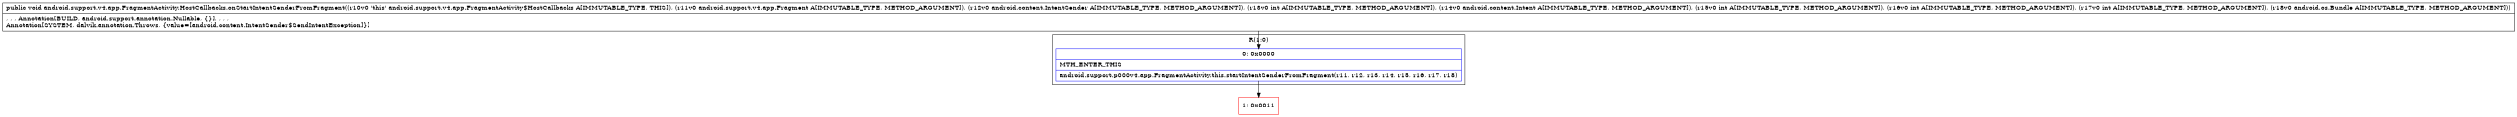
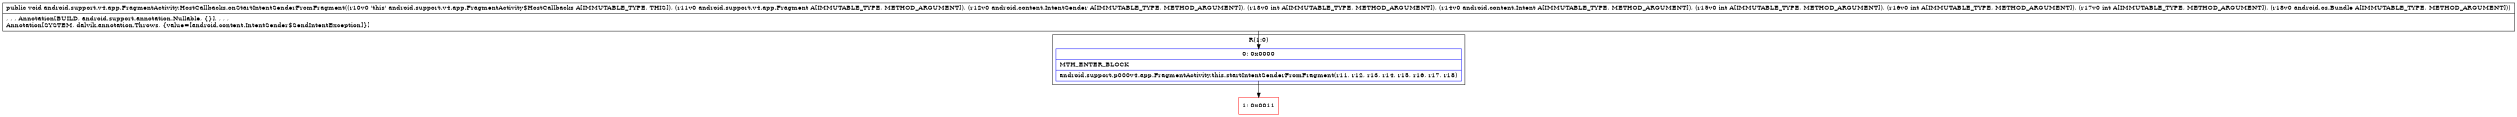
(1091, 64) -> (1095, 64)
